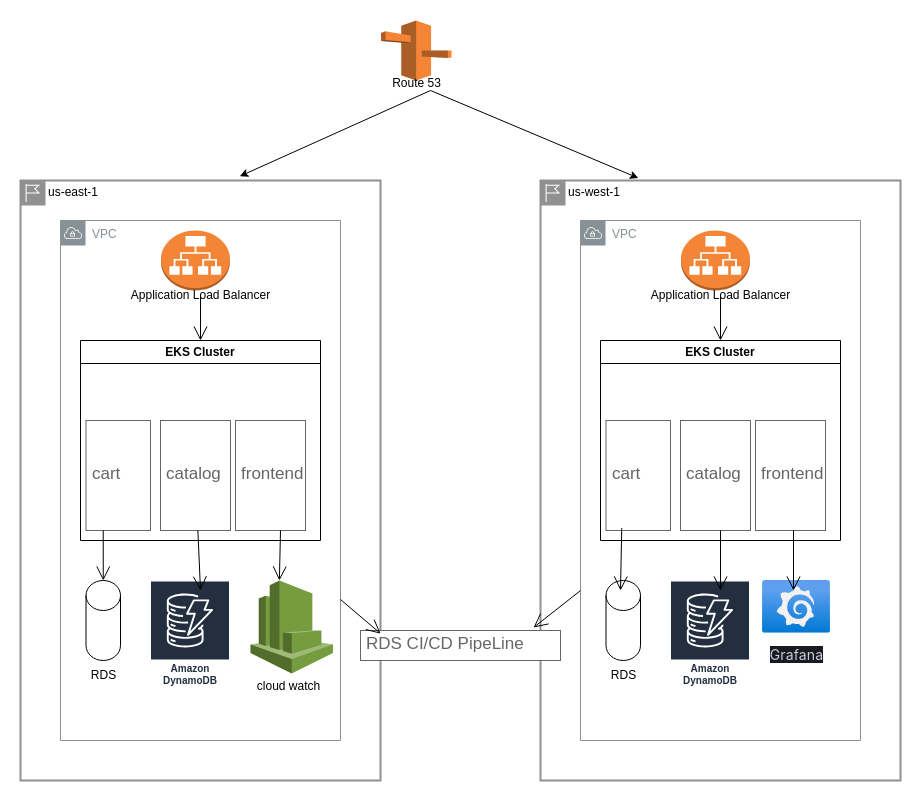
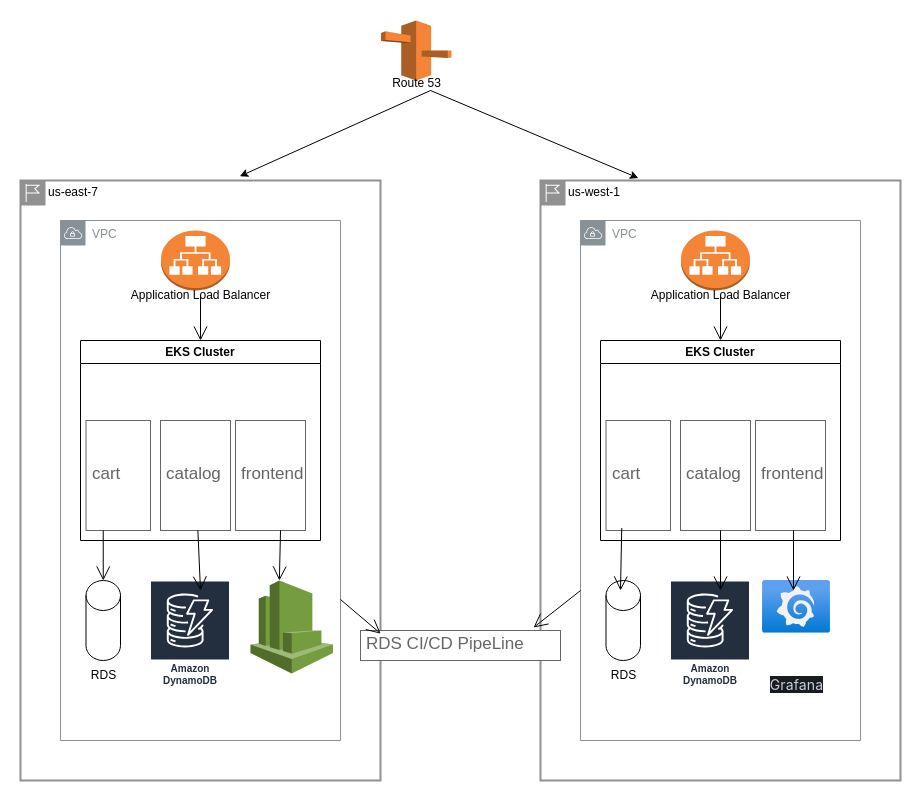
(79, 193) -> (79, 193)
(797, 656) -> (797, 686)
(288, 694) -> none
